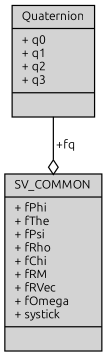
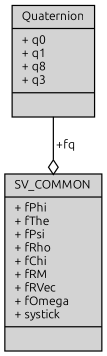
(35, 67) -> (35, 67)
